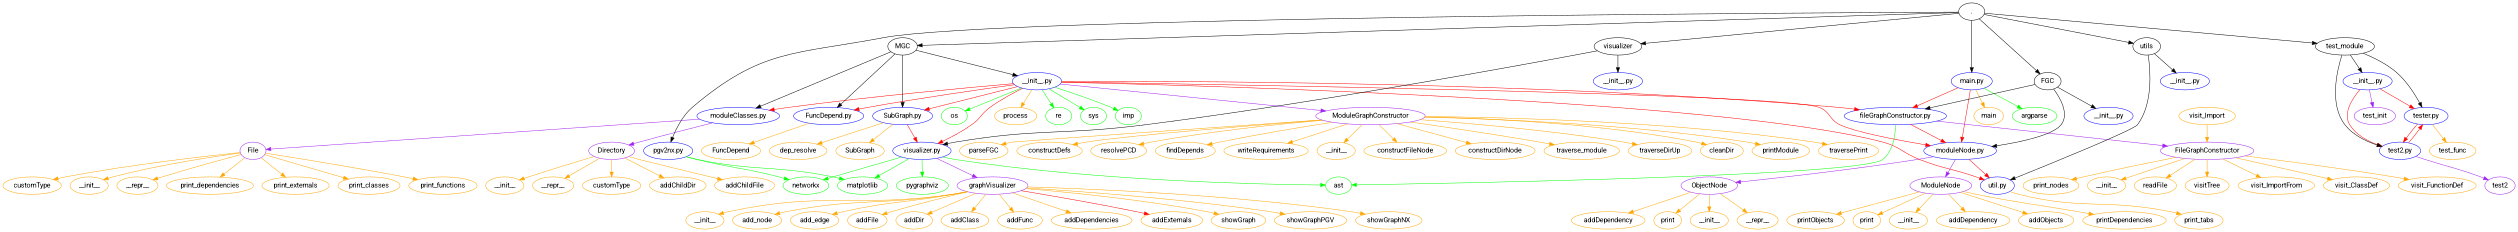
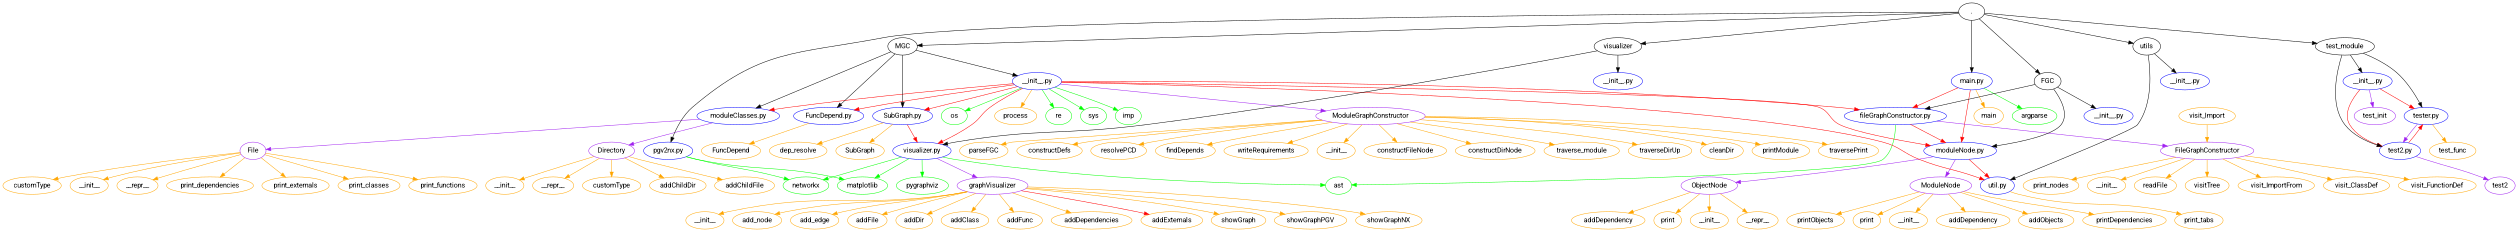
(2412, 131) -> (2412, 131)
